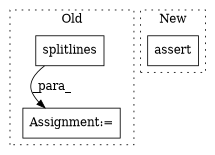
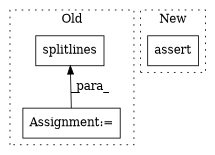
(31, 83) -> (71, 91)
